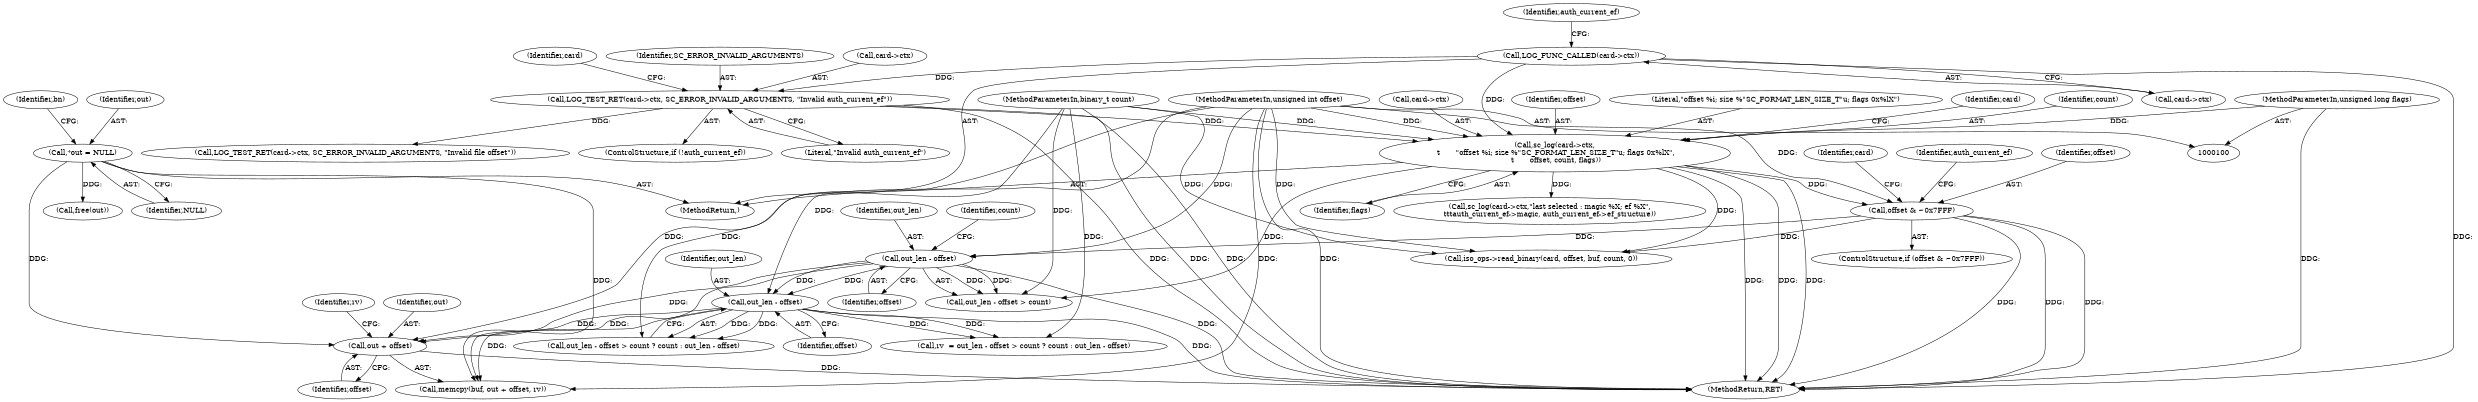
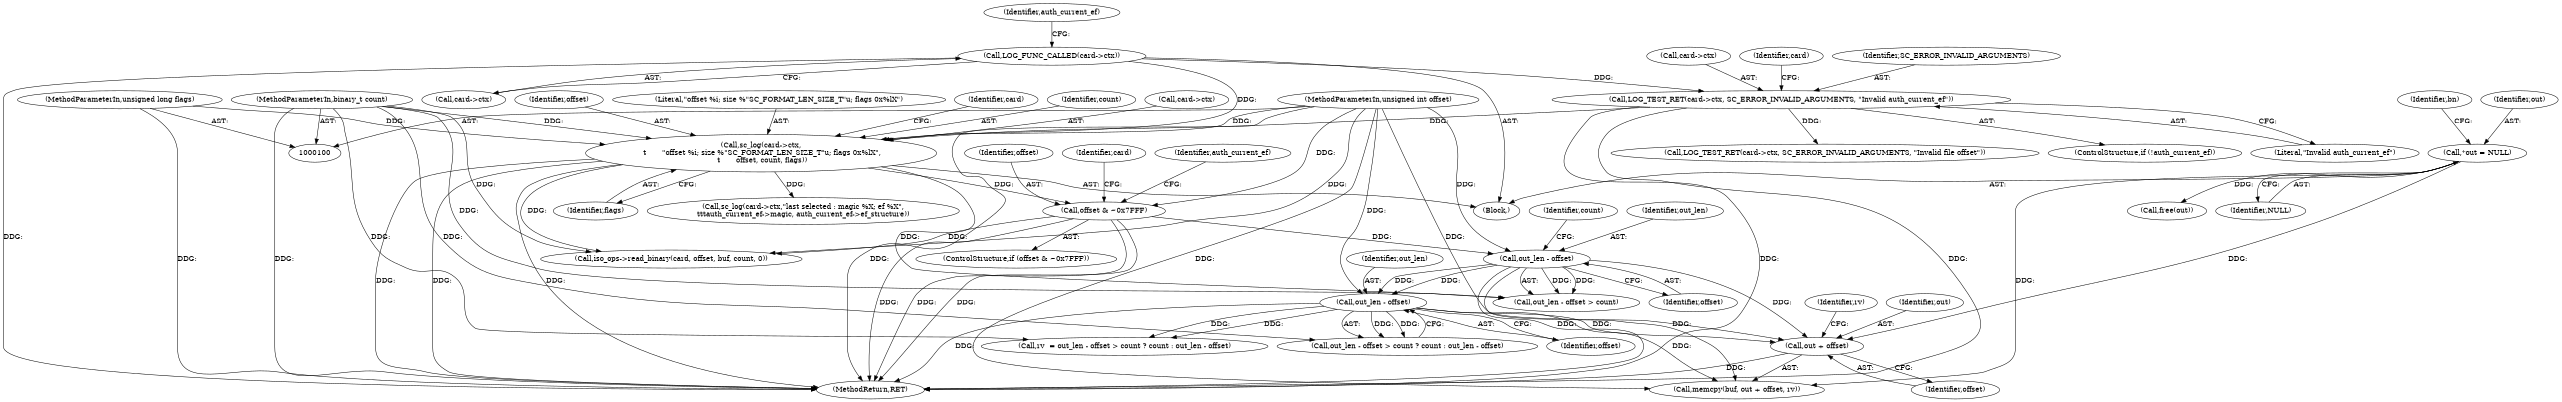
none -> (319, 124)
(710, 211) -> (1497, 211)
